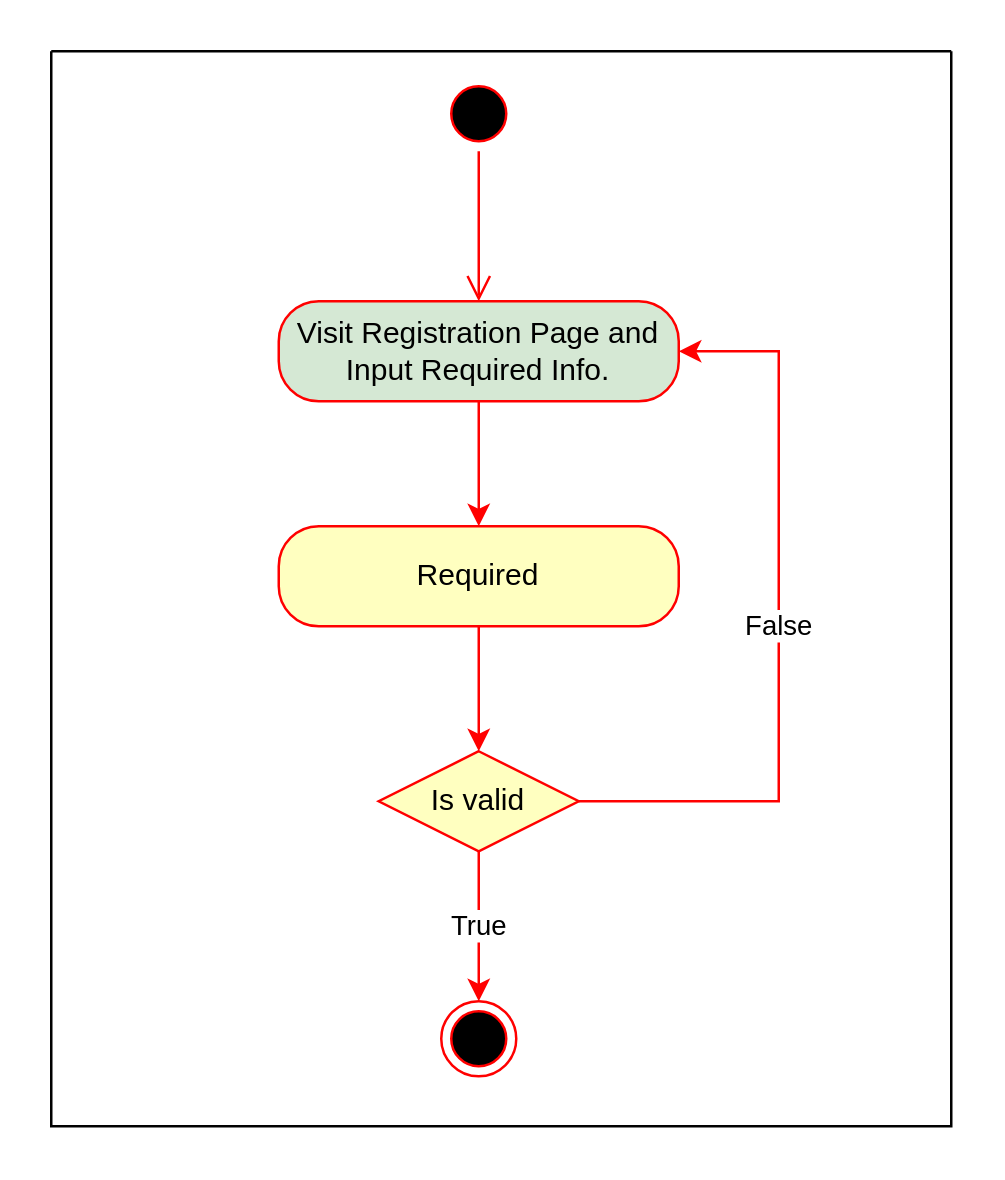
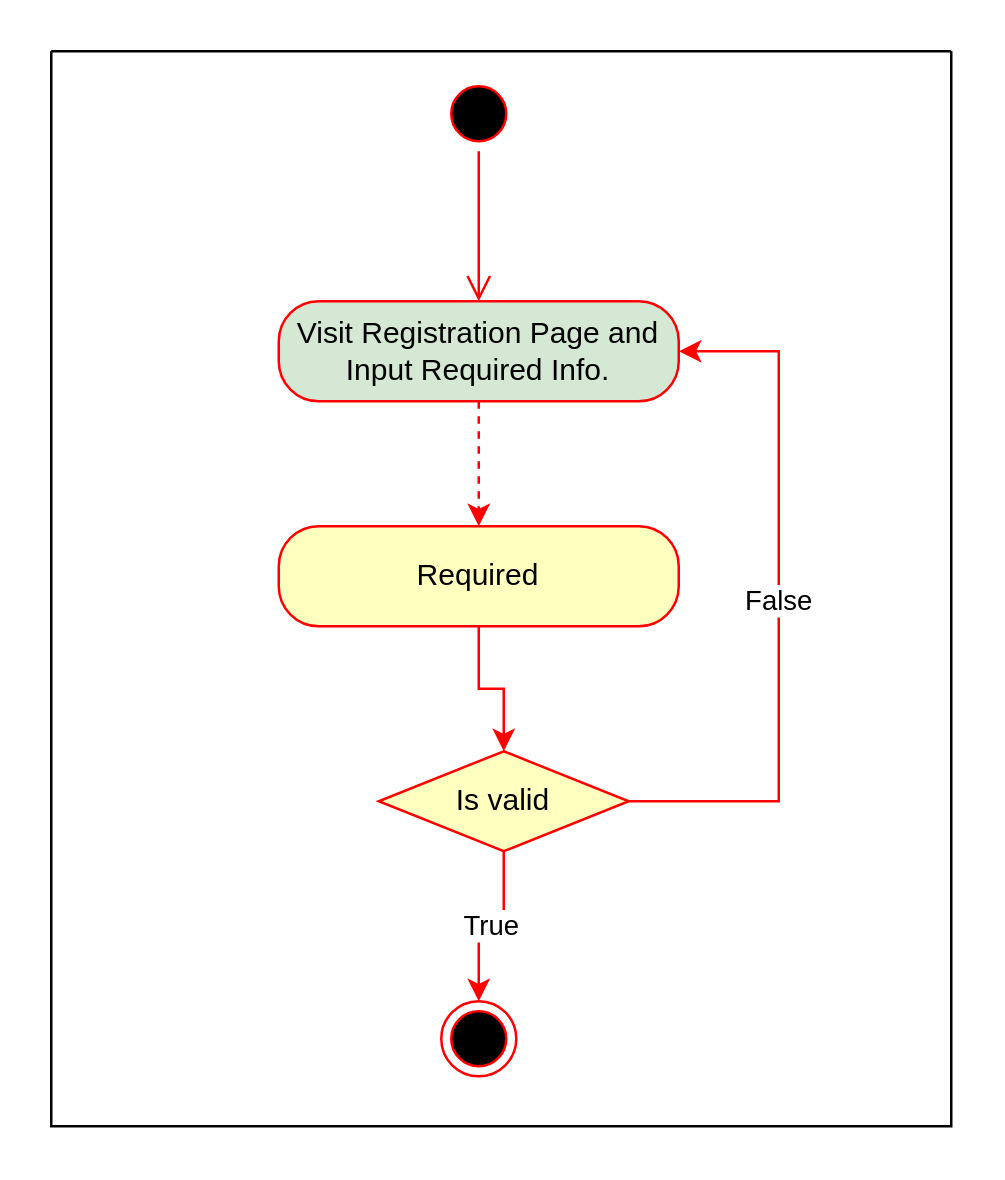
(479, 457) -> (479, 457)
(479, 801) -> (504, 801)
